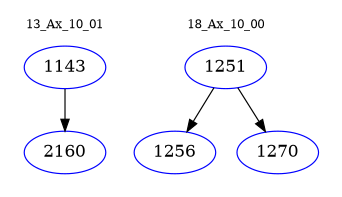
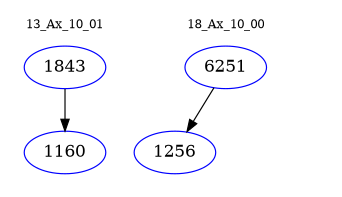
(65, 67) -> (65, 67)
(226, 67) -> (226, 67)
(65, 152) -> (65, 152)
(278, 152) -> none
